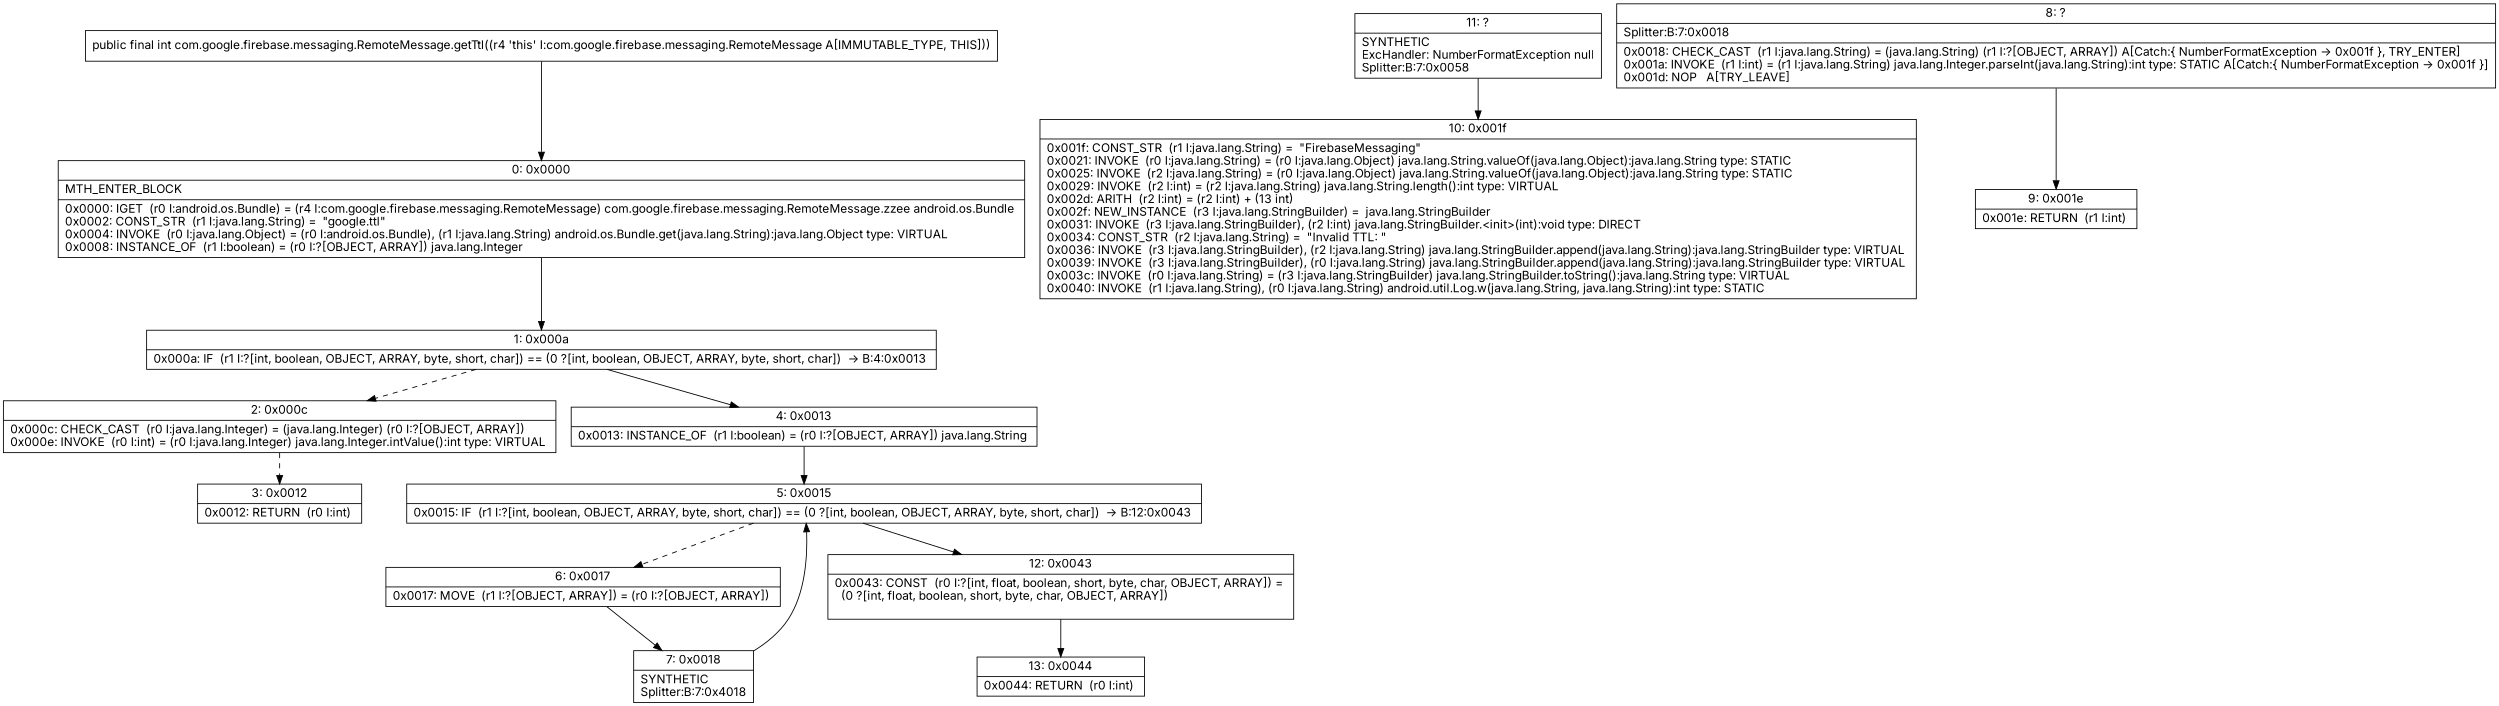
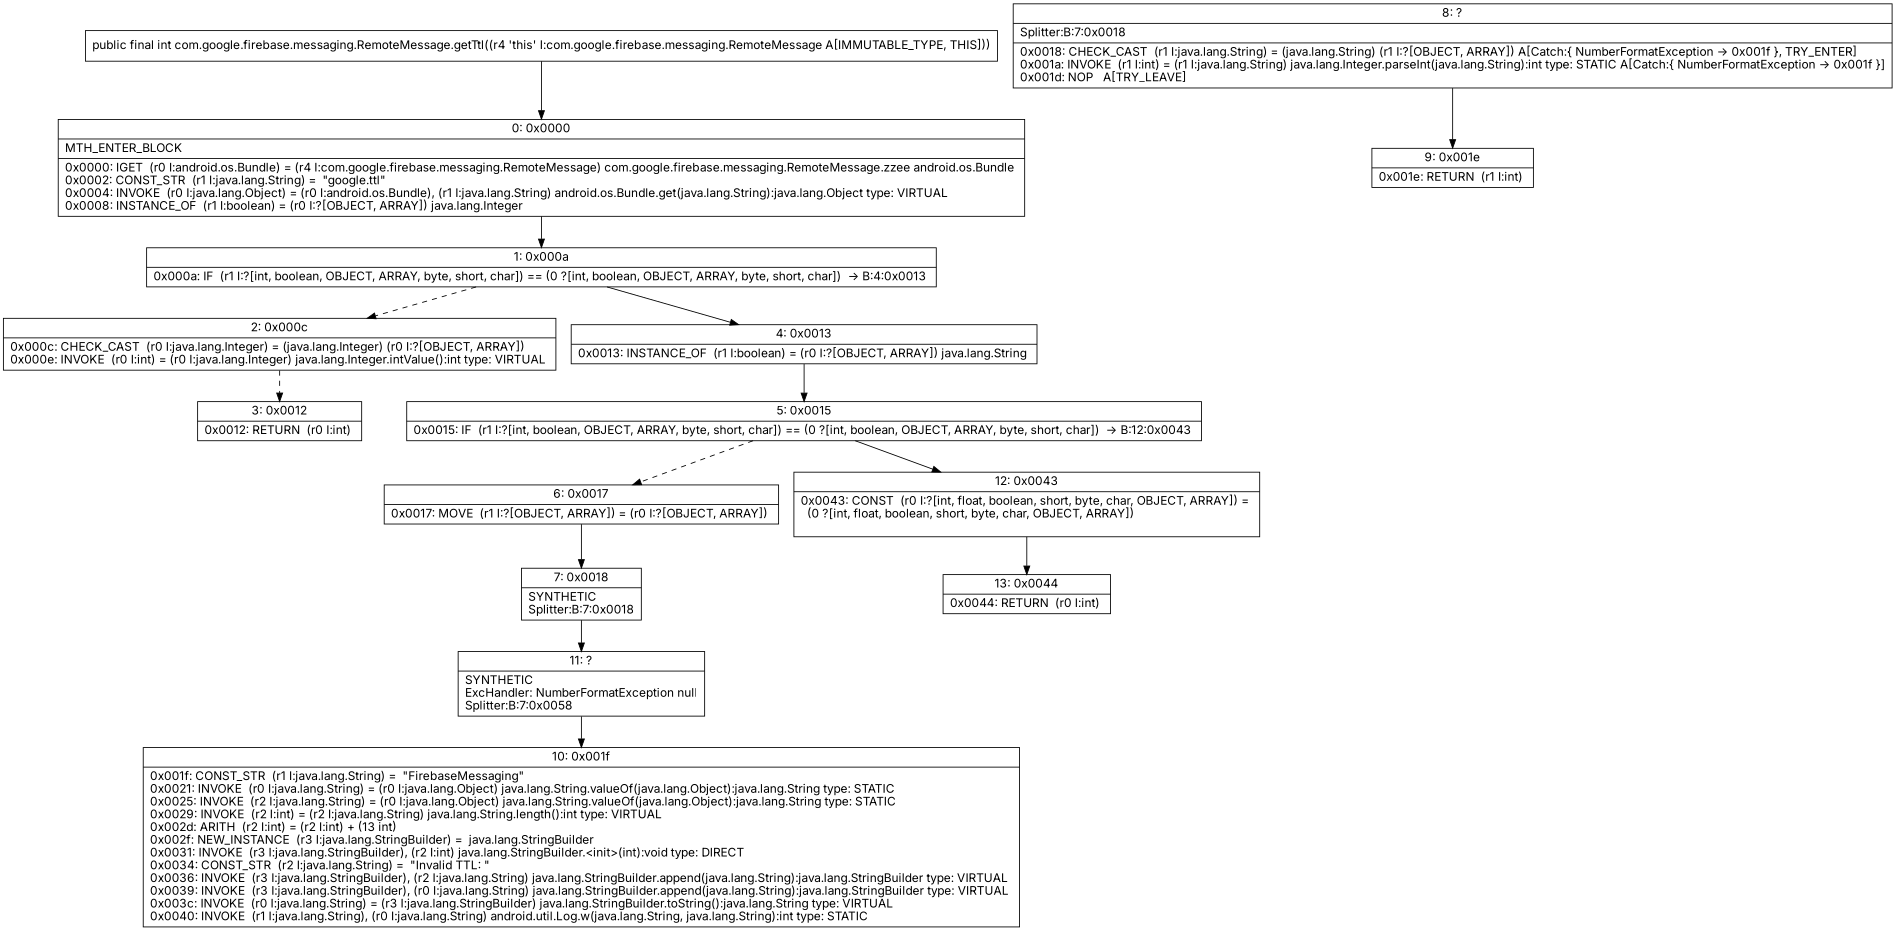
(798, 600) -> (581, 632)
(694, 692) -> (581, 610)
